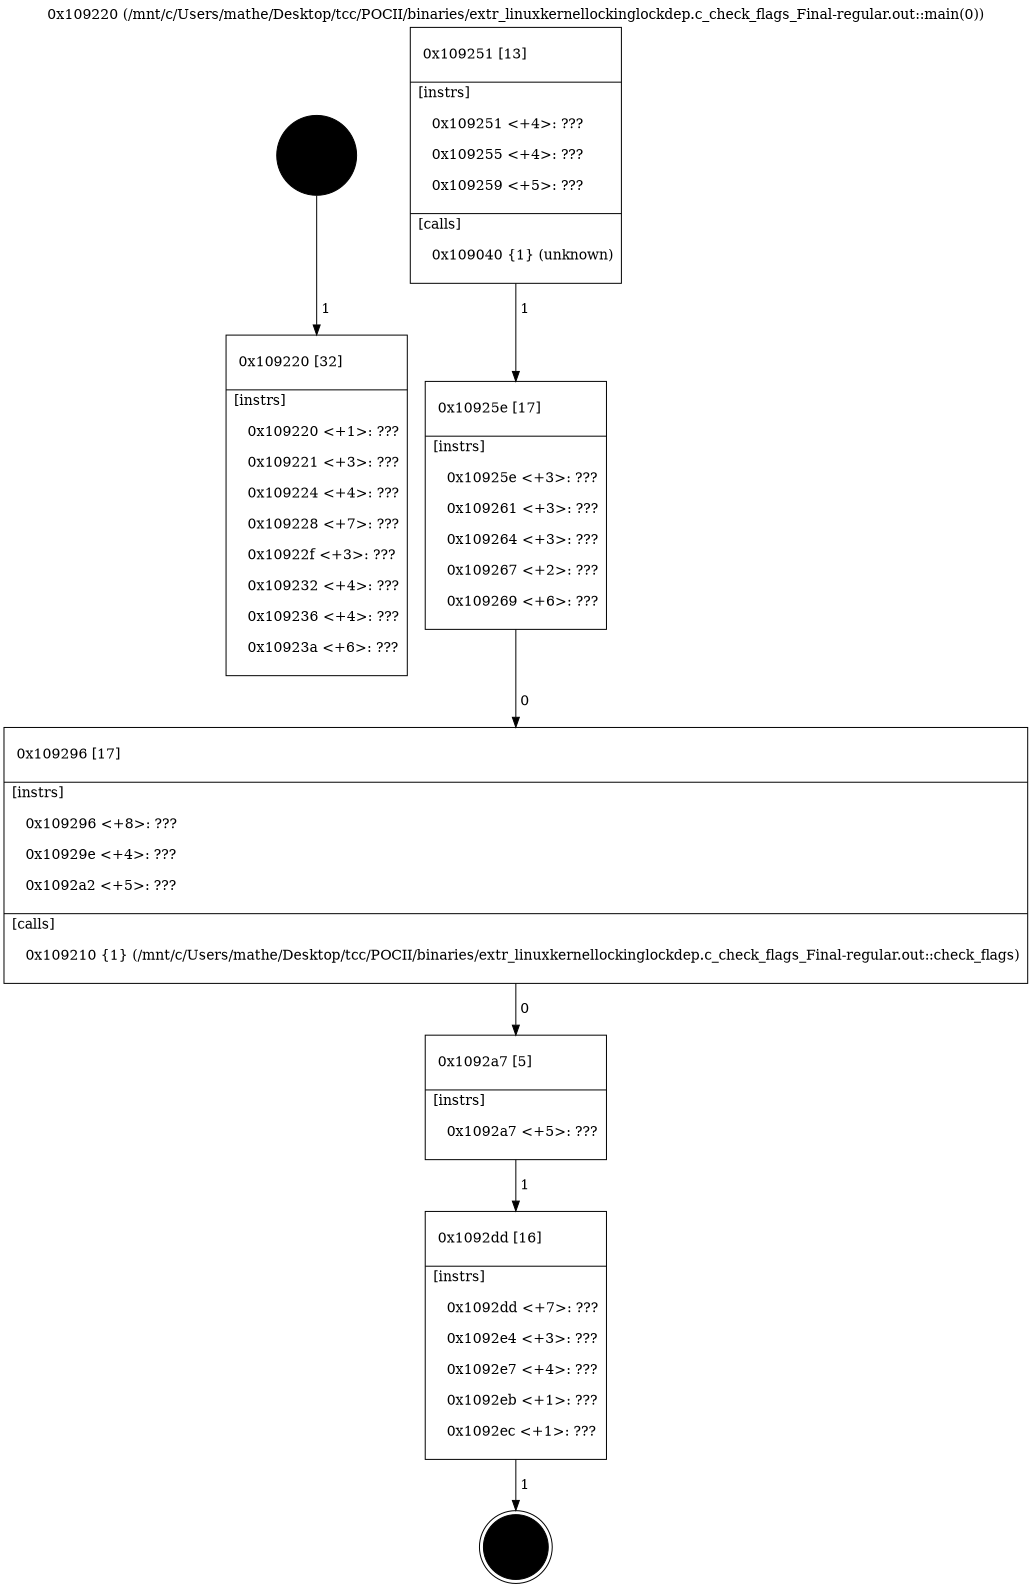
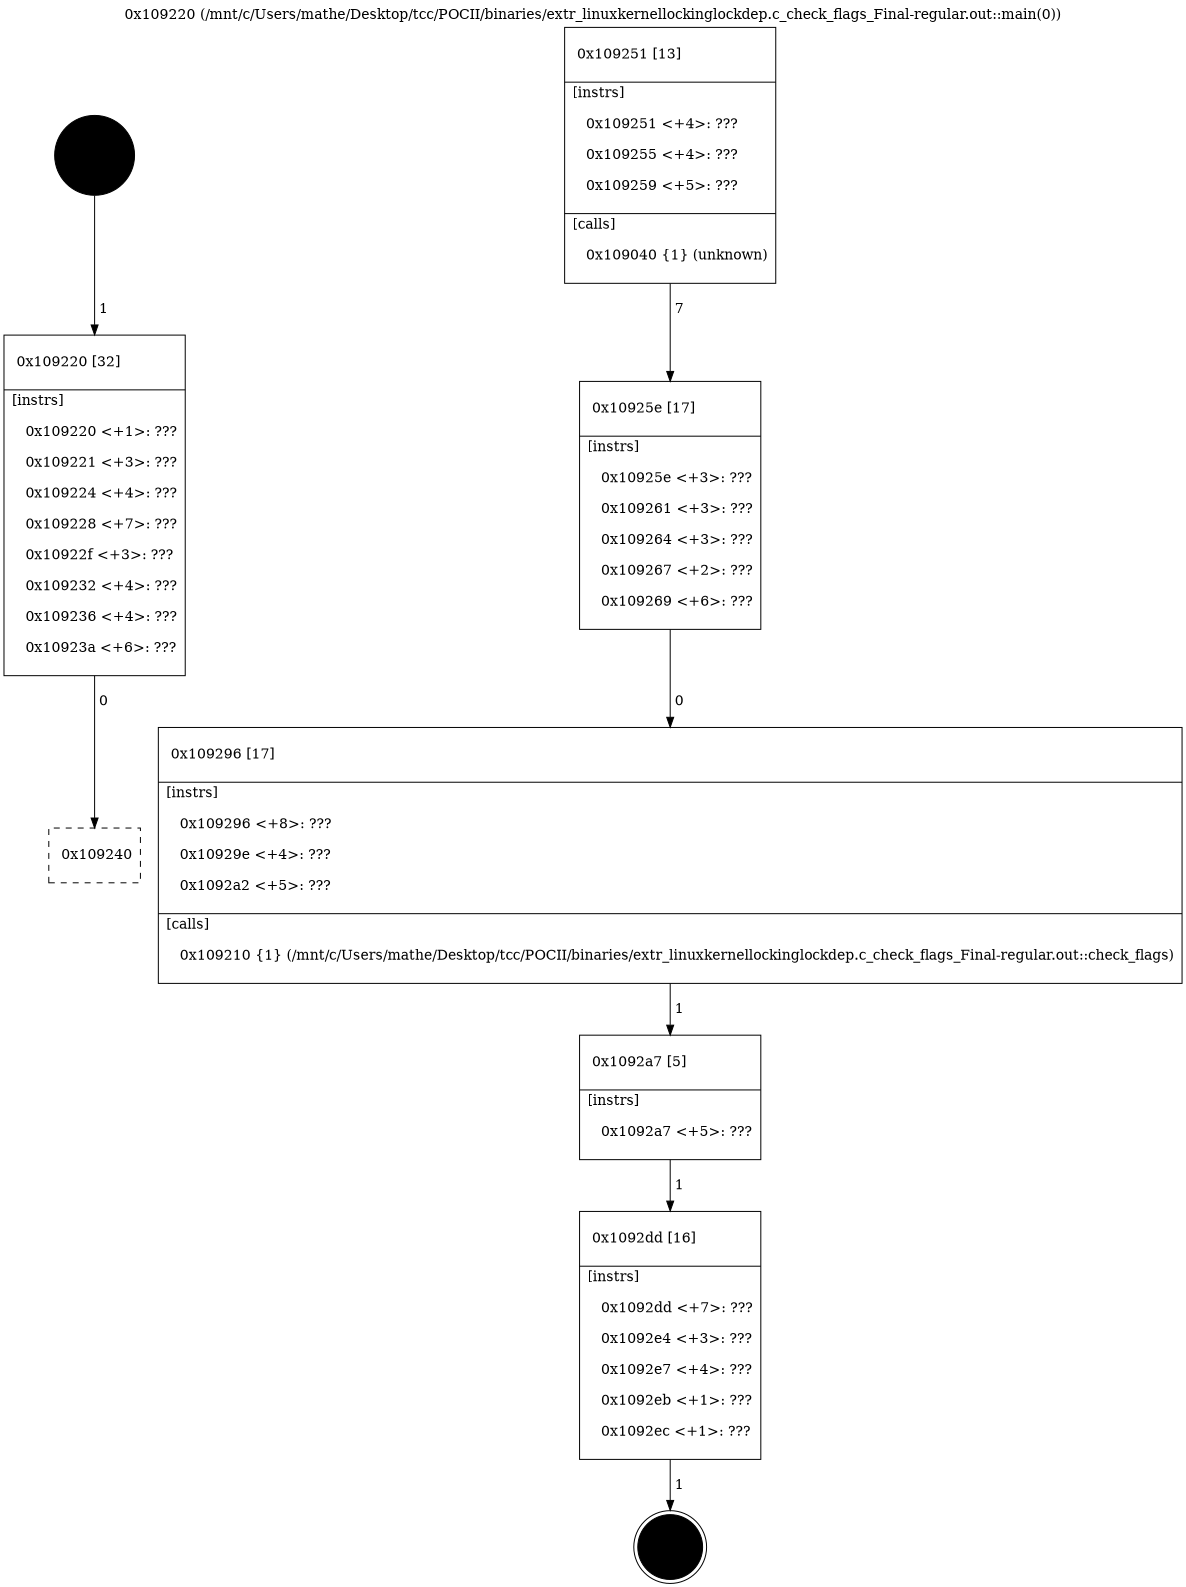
(523, 309) -> (677, 309)
none -> (95, 855)
(523, 1009) -> (677, 1009)
